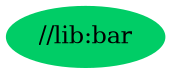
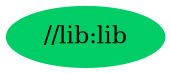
(86, 37) -> (86, 37)
